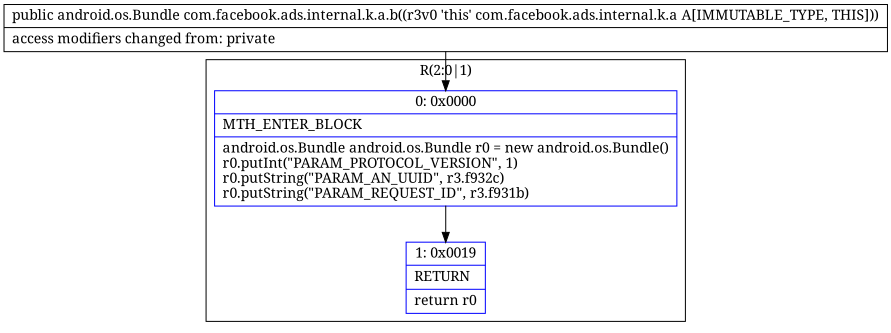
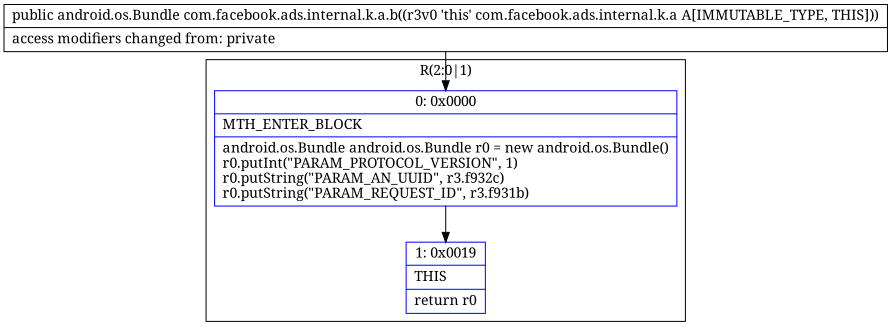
(442, 277) -> (431, 277)
